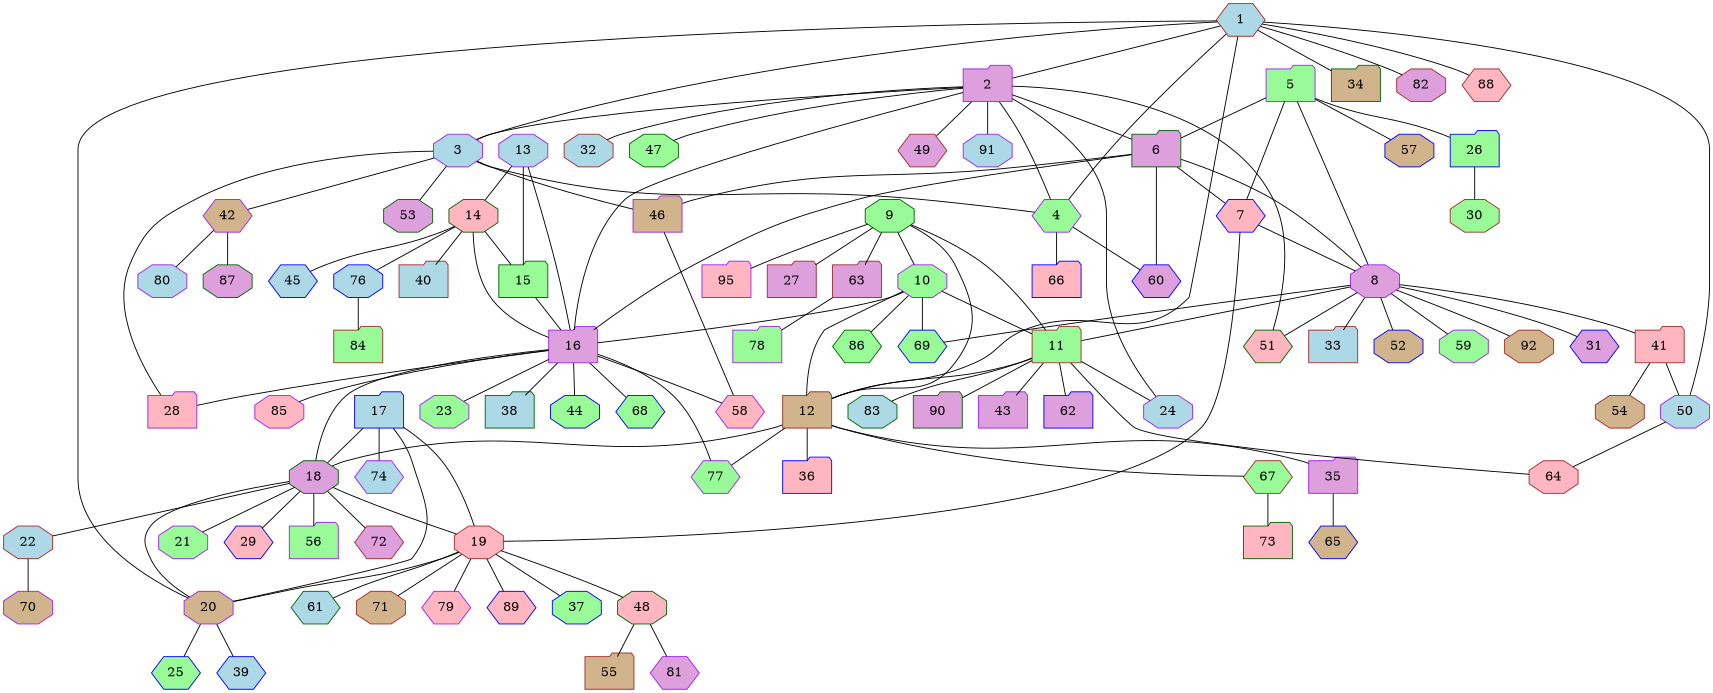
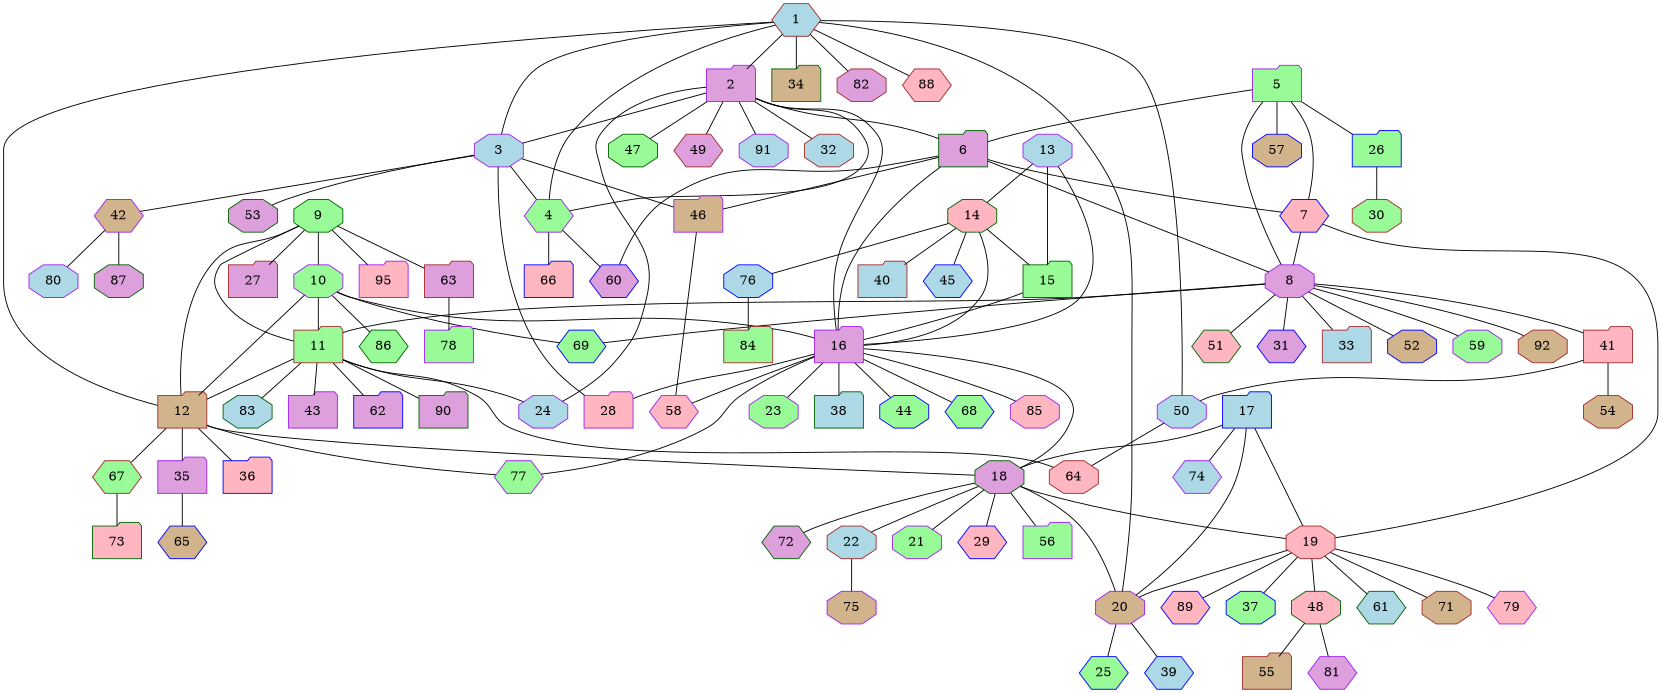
(1209, 134) -> none
(379, 542) -> (786, 542)
(28, 608) -> (852, 608)
